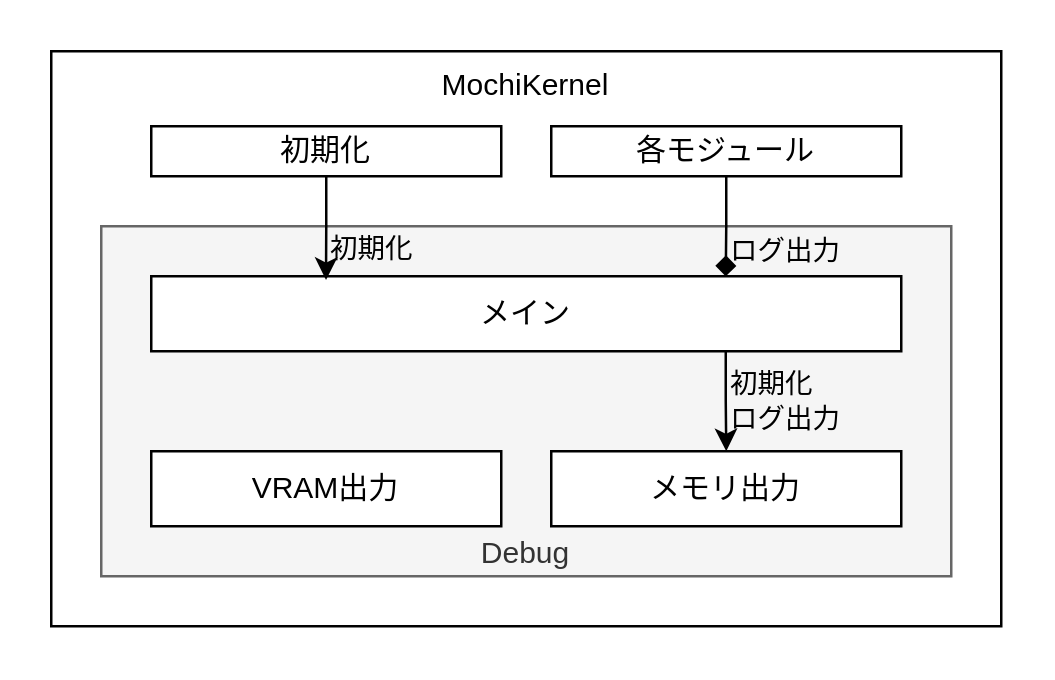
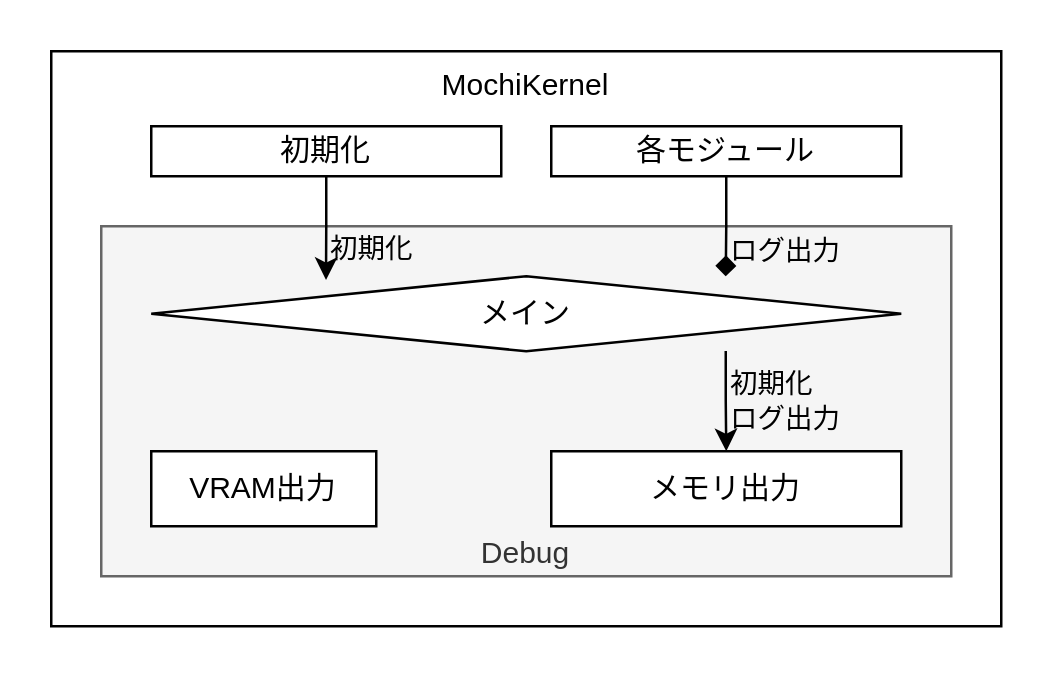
(526, 314) -> (526, 314)
(326, 489) -> (264, 489)
